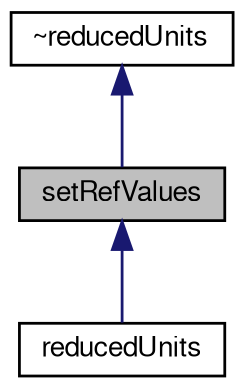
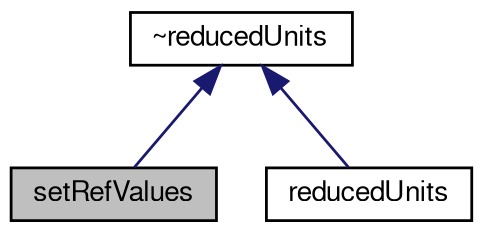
(122, 286) -> (314, 127)
